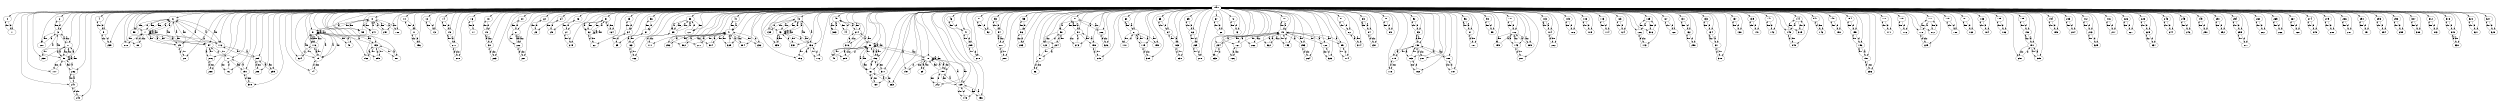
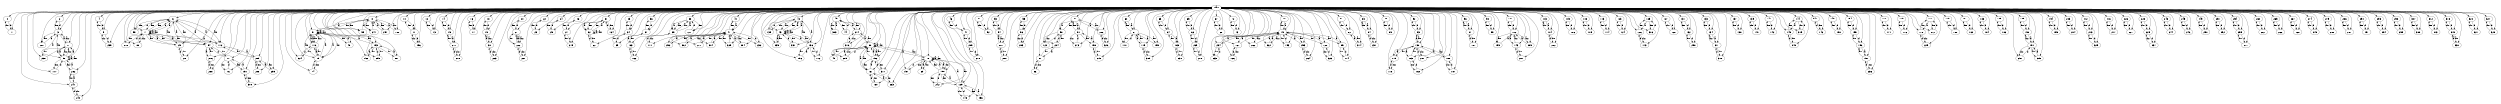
none -> (840, 9)
